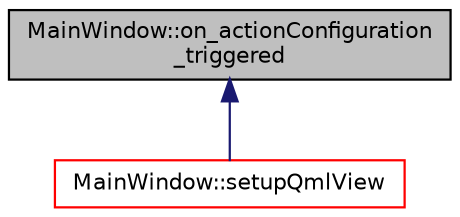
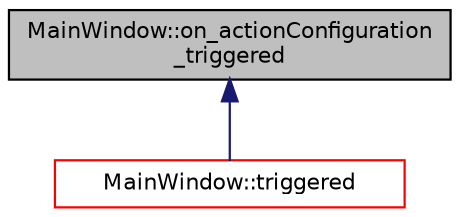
(230, 184) -> (230, 184)
